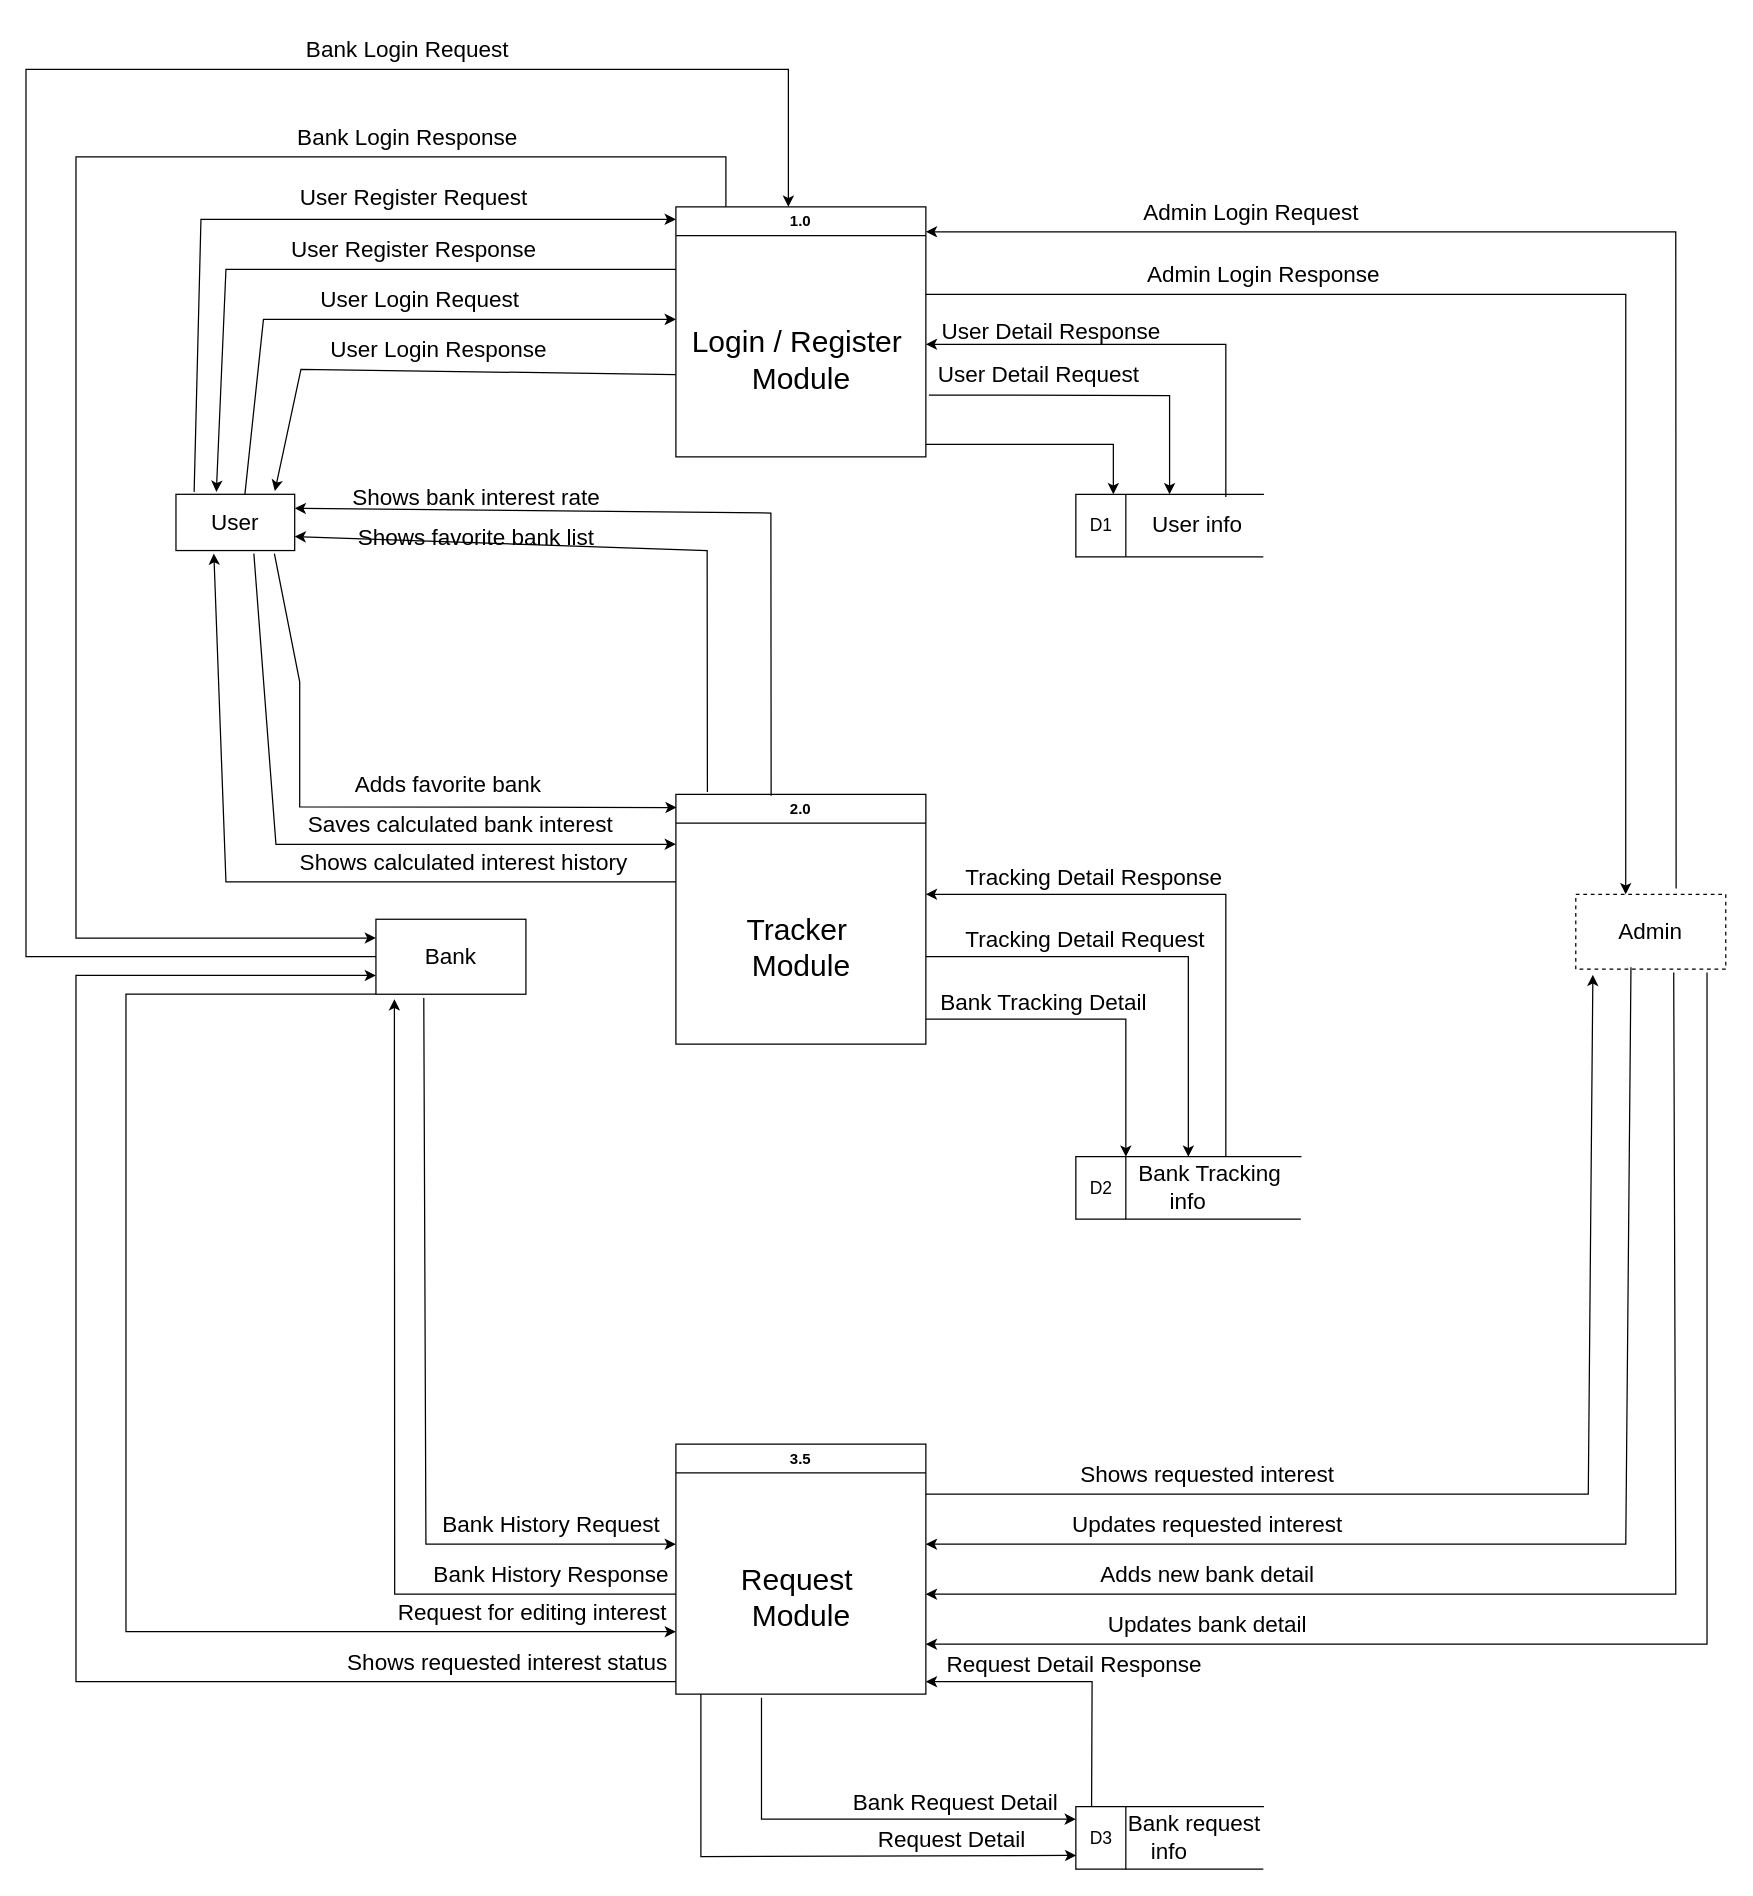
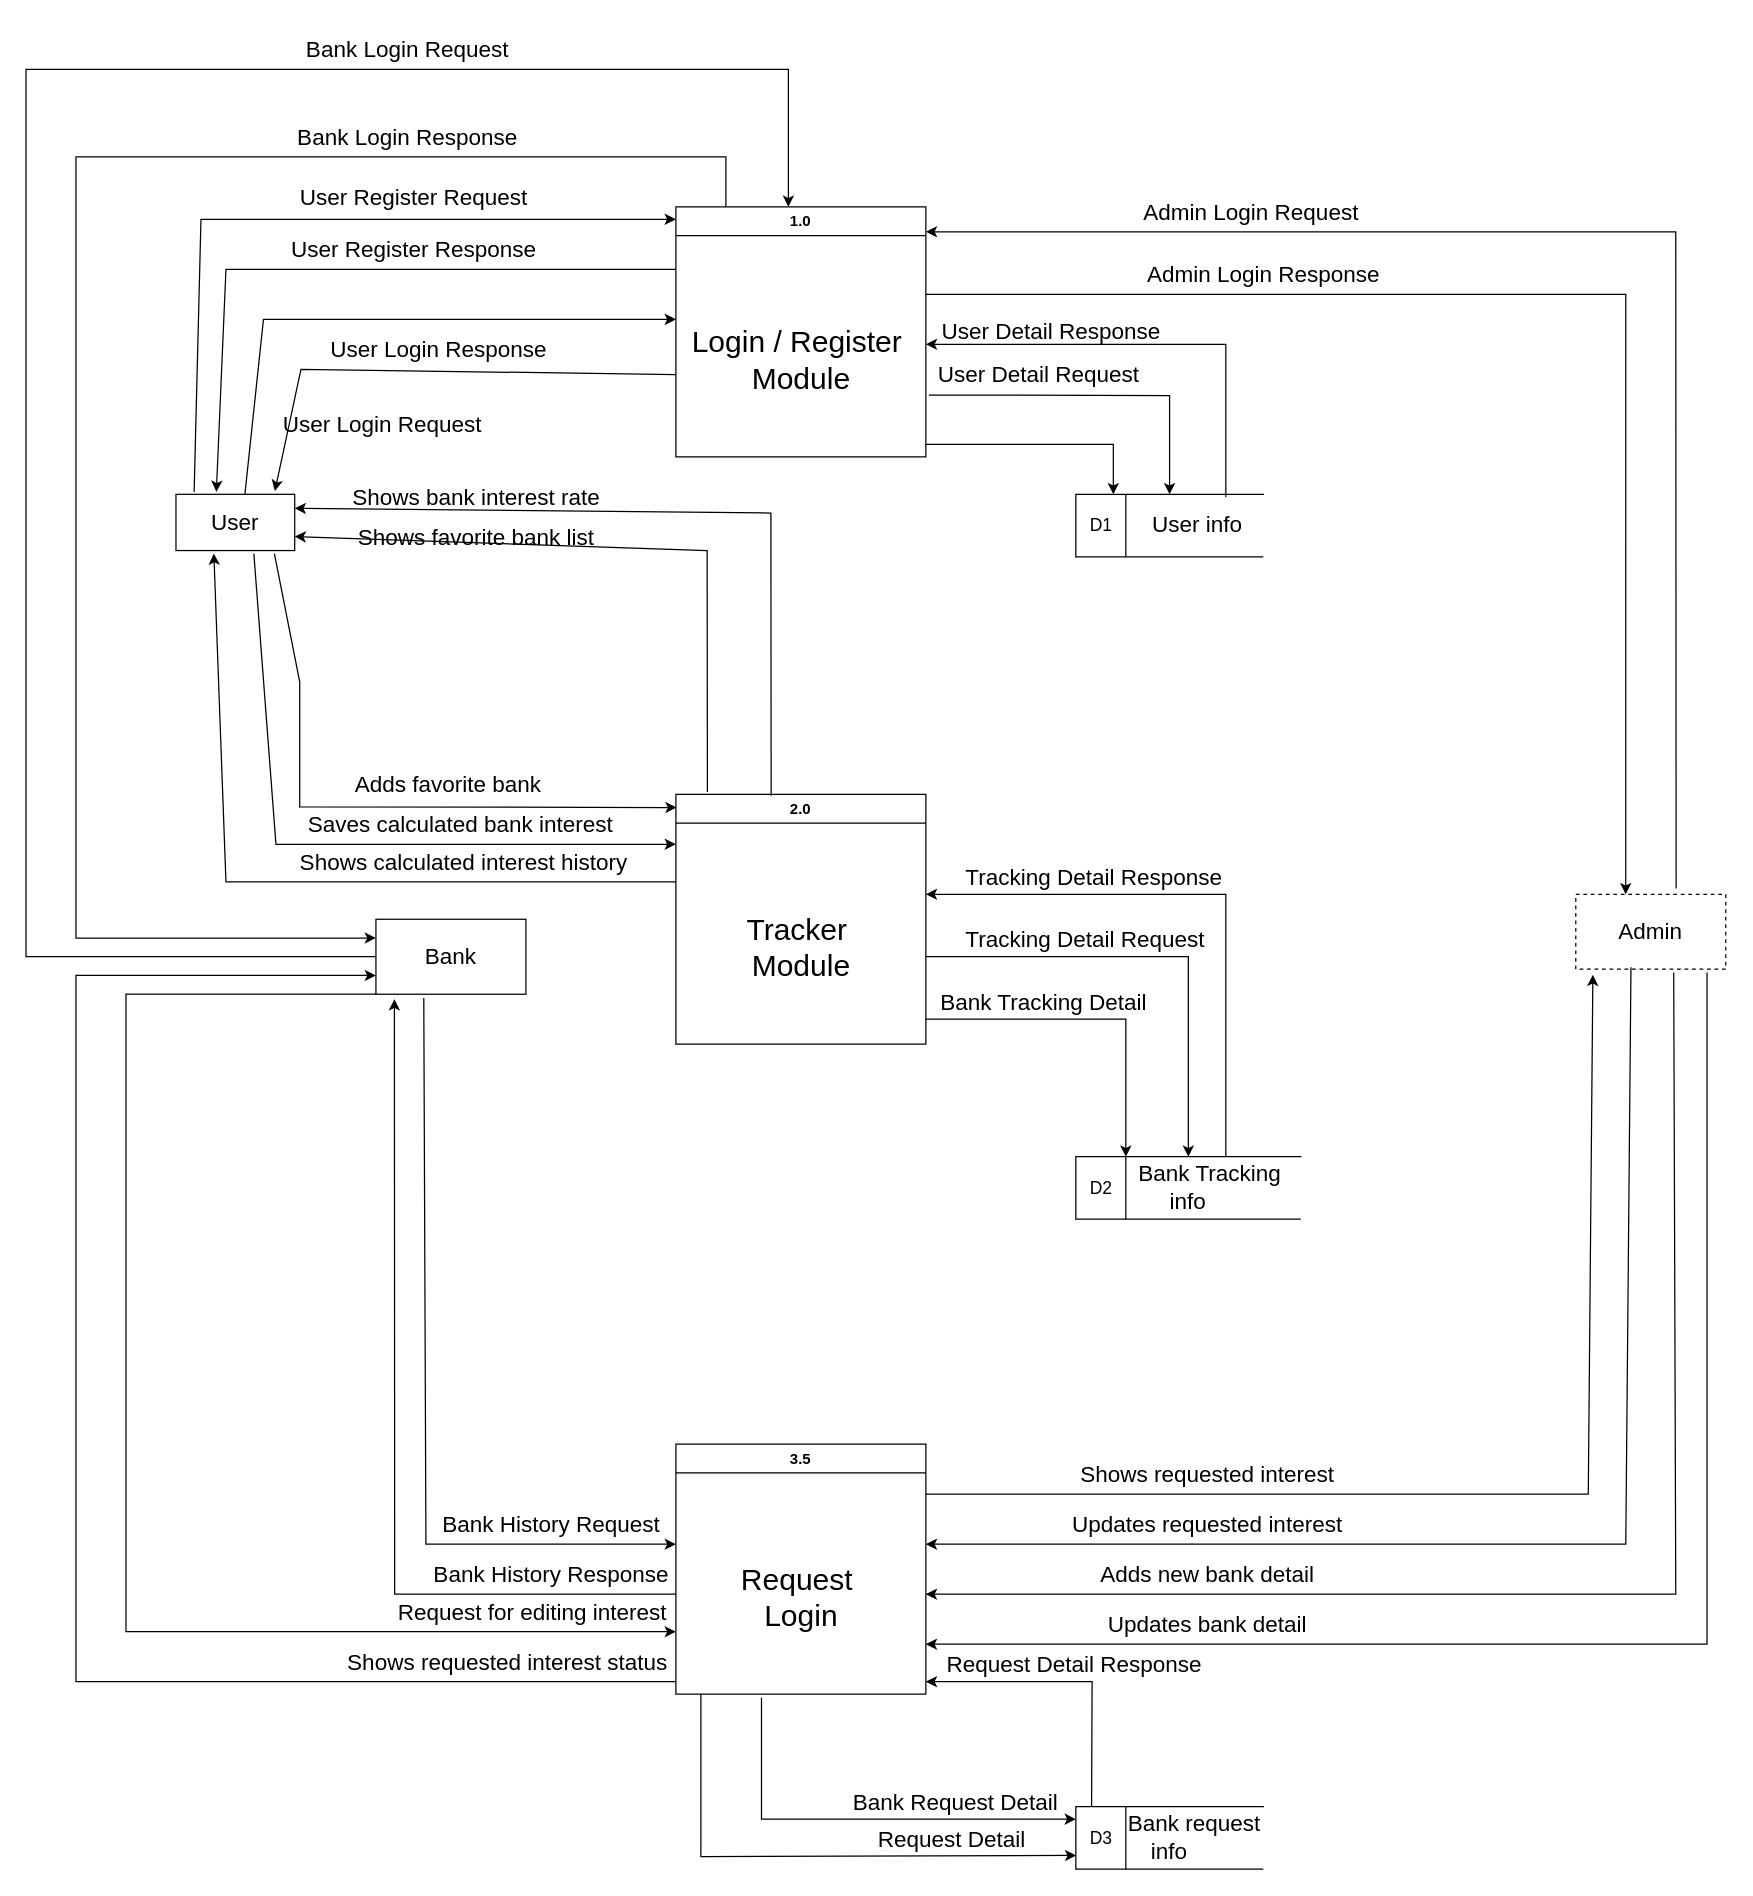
(419, 301) -> (382, 426)
(801, 1598) -> (801, 1598)
